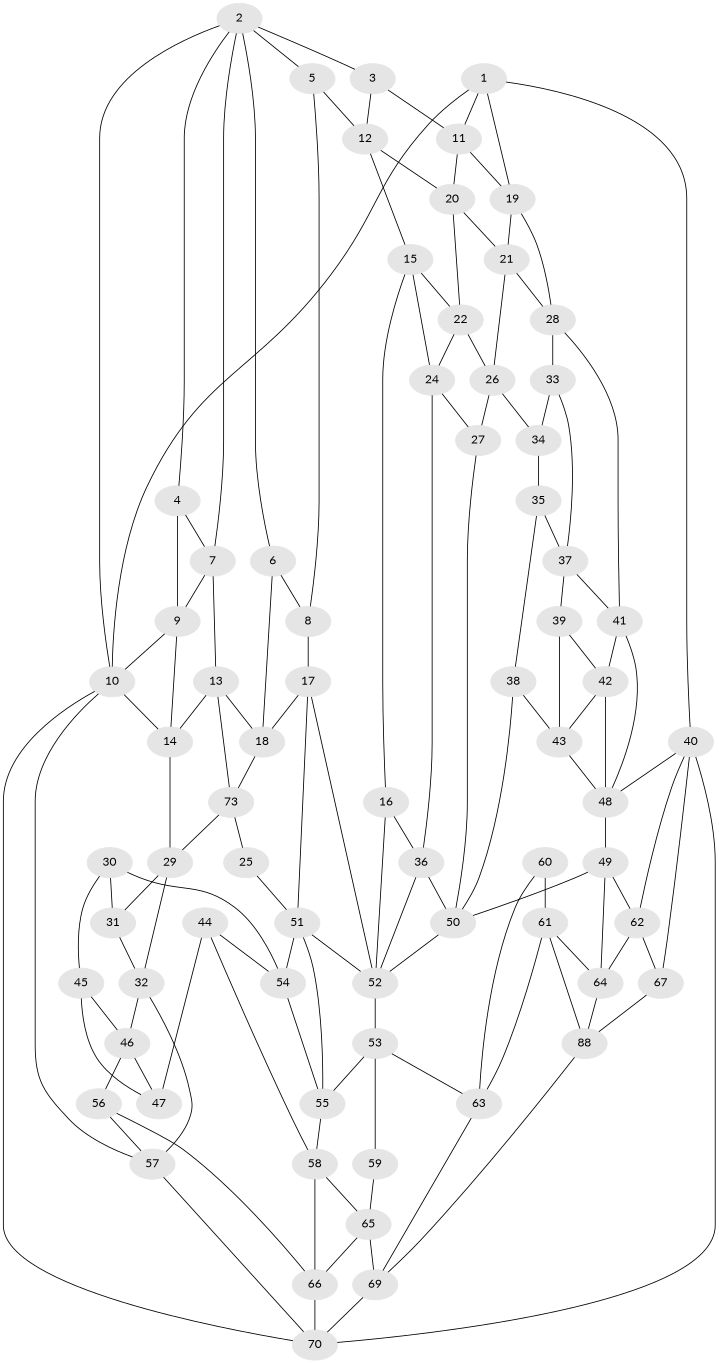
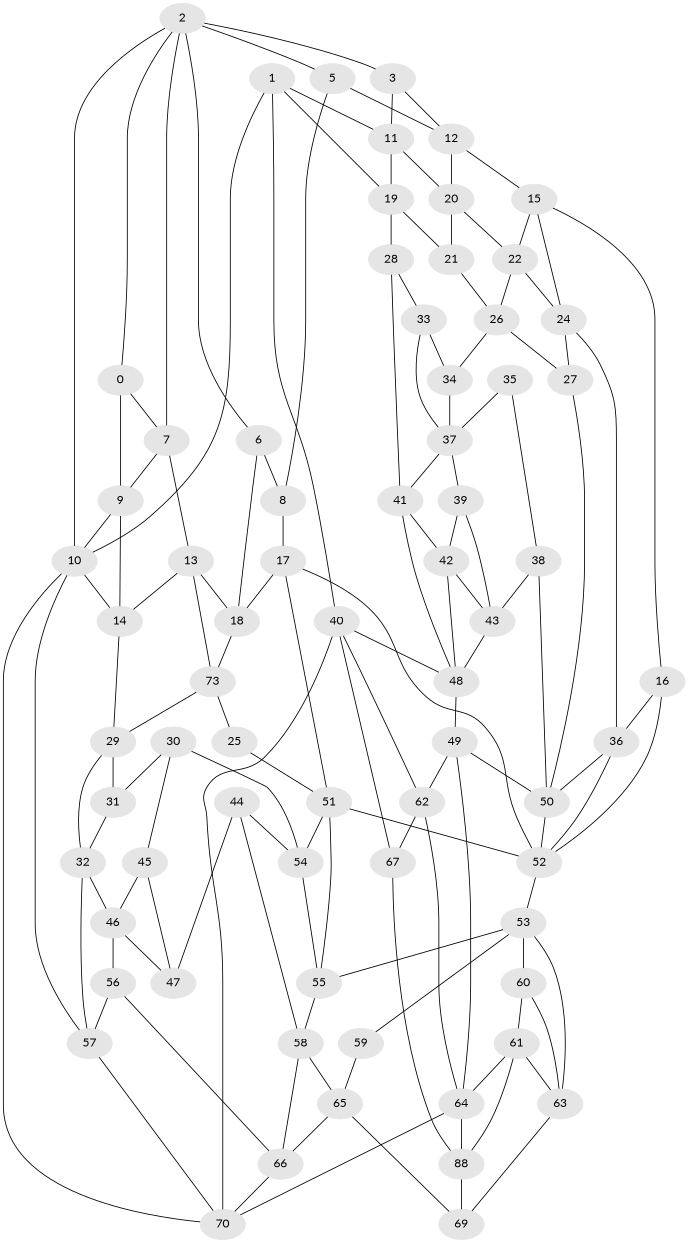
(530, 290) -> none
(539, 471) -> (450, 410)
(178, 501) -> (121, 380)
none -> (523, 953)
(345, 1315) -> (342, 1164)
